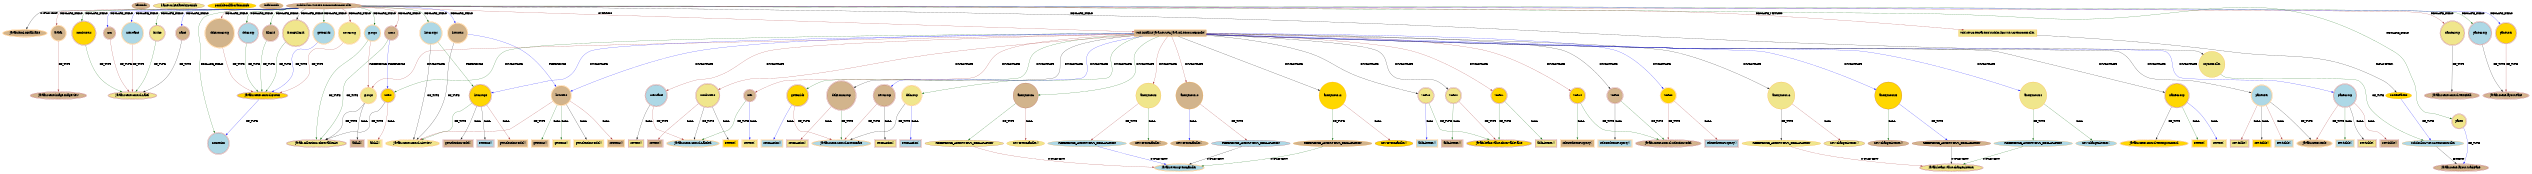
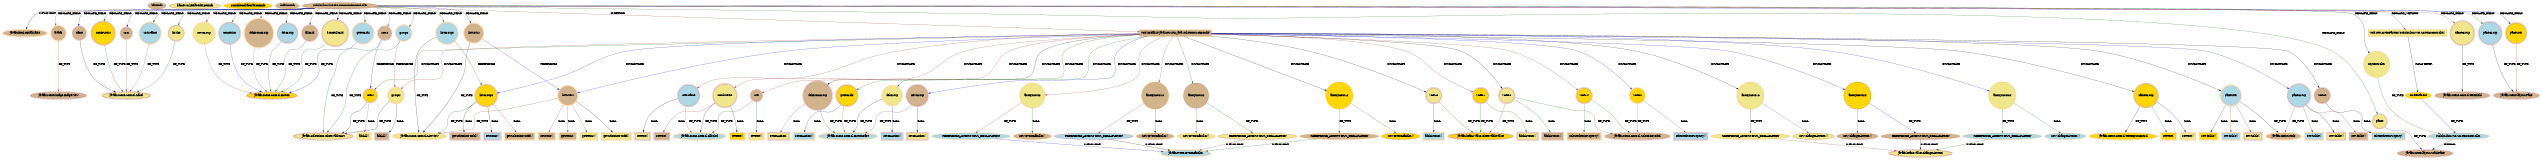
(243, 117) -> (238, 73)
(1642, 120) -> (1568, 109)
